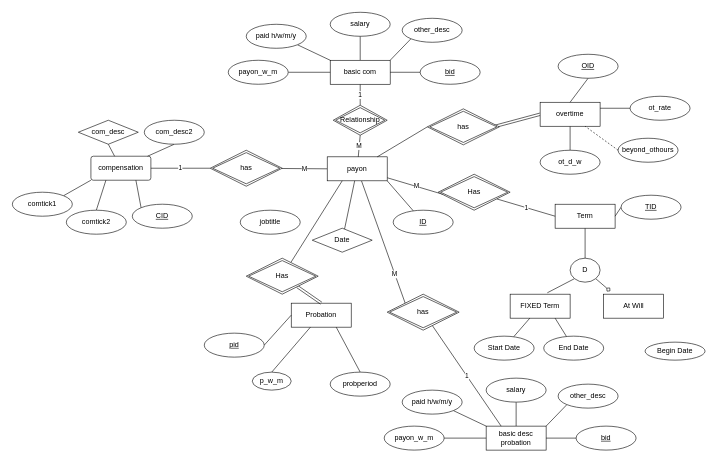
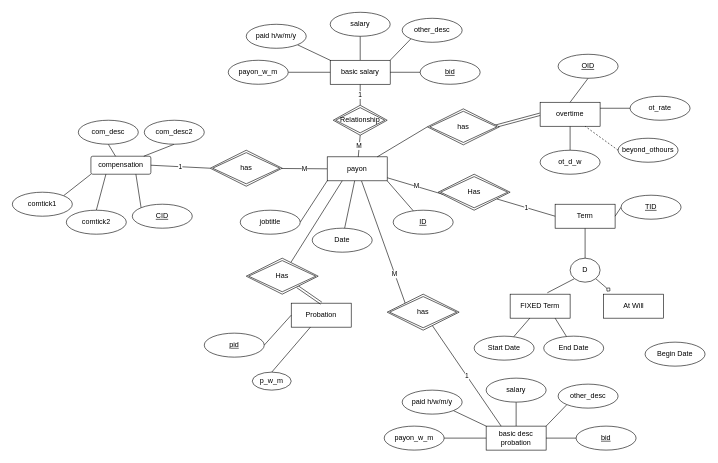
(360, 72) -> (360, 72)
(108, 132) -> (108, 132)
(121, 168) -> (121, 165)
none -> (314, 202)
(342, 240) -> (342, 240)
(349, 350) -> none
(675, 351) -> (675, 354)
(360, 384) -> none
